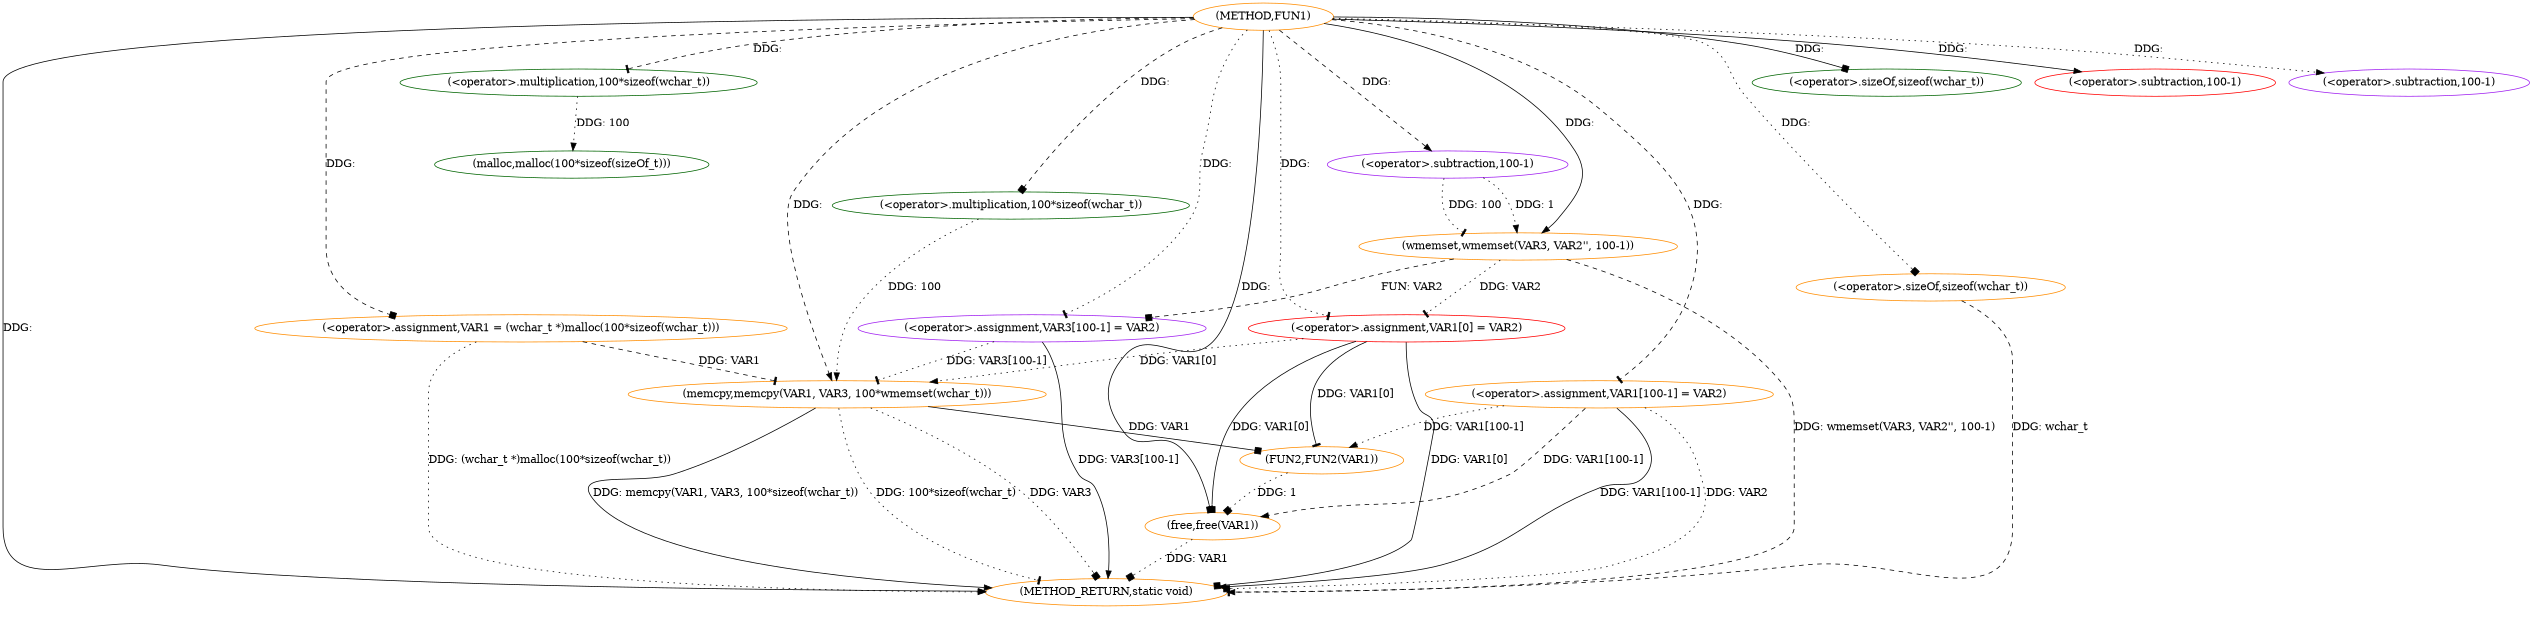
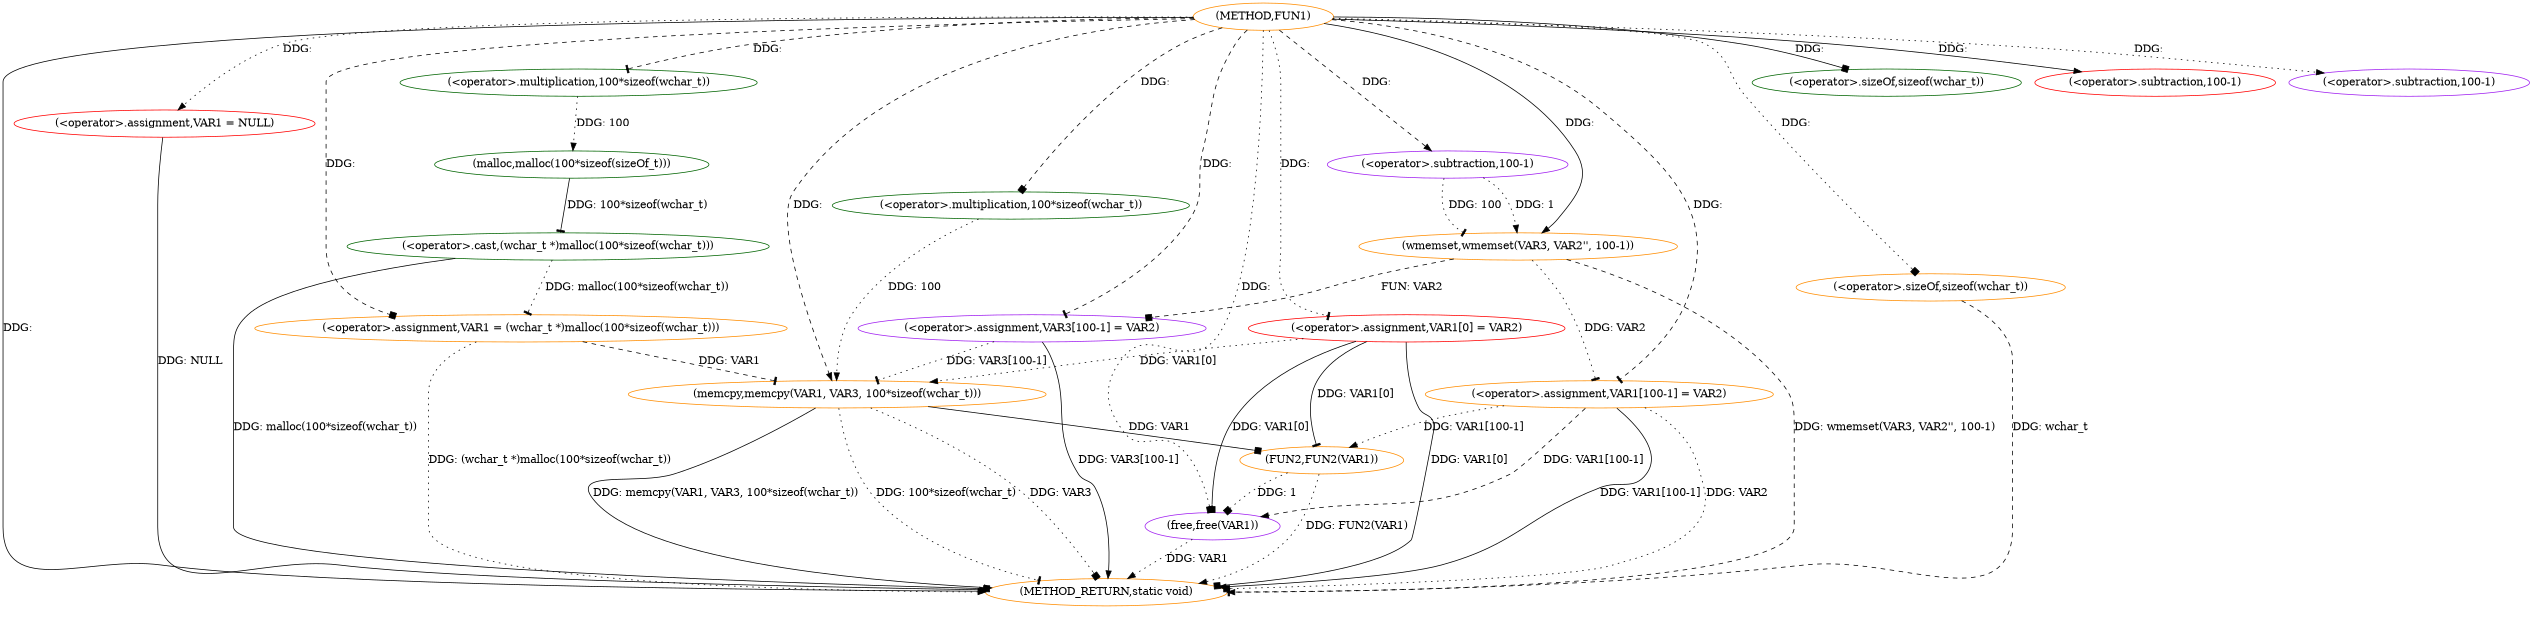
none -> (165, 124)
(1199, 198) -> (1199, 198)
none -> (558, 246)
(1464, 286) -> (1572, 314)
(1216, 336) -> (1216, 336)
(837, 394) -> (837, 394)
(1213, 526) -> (1213, 526)
none -> (1280, 546)
(1163, 557) -> (1163, 557)
